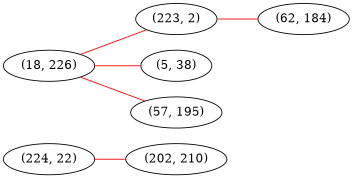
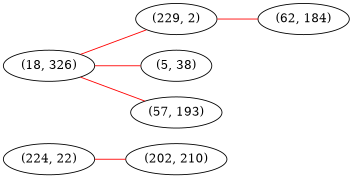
(176, 19) -> (176, 19)
(49, 66) -> (49, 66)
(176, 112) -> (176, 112)
